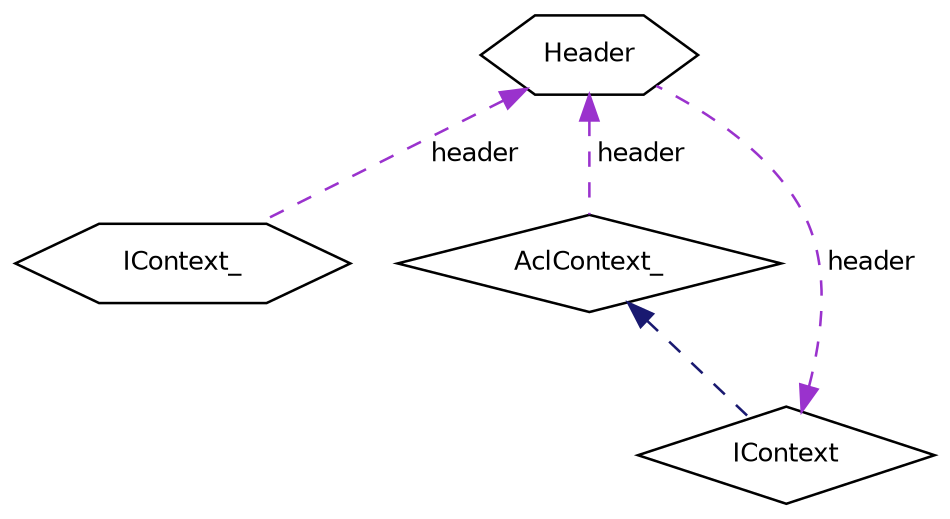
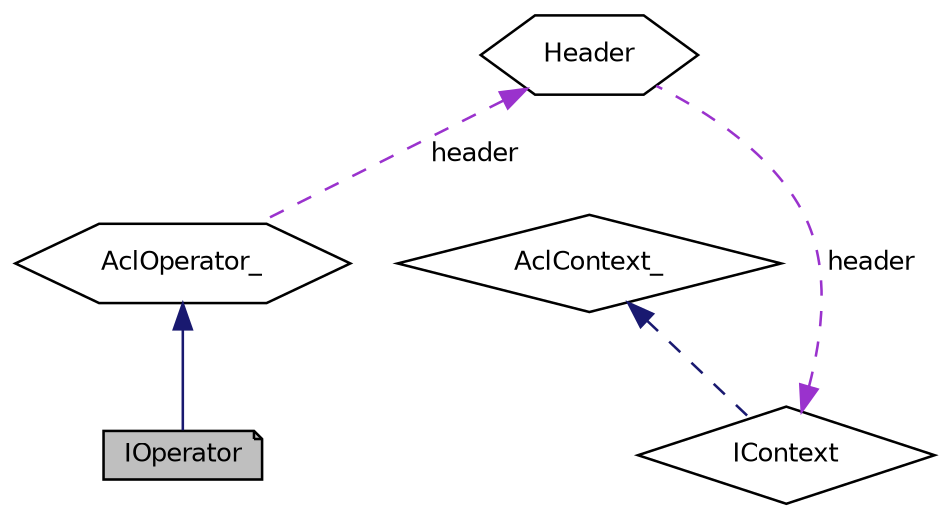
(589, 168) -> none
(183, 263) -> (183, 263)
none -> (183, 455)
